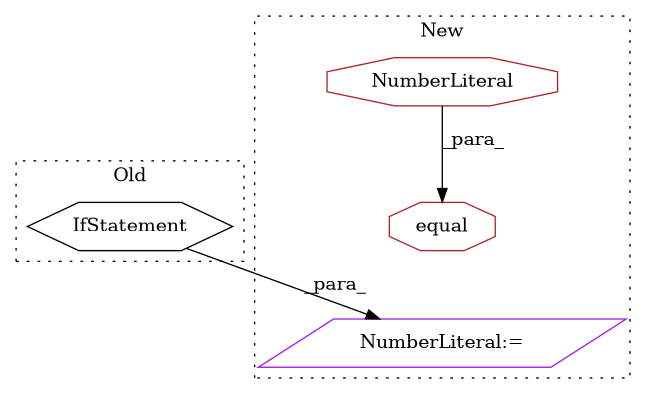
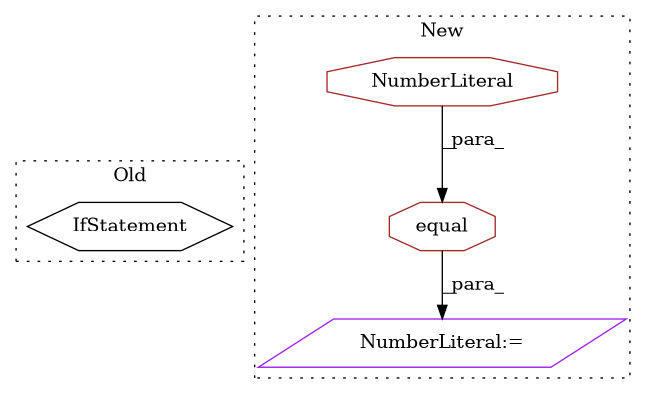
(277, 281) -> (442, 278)
